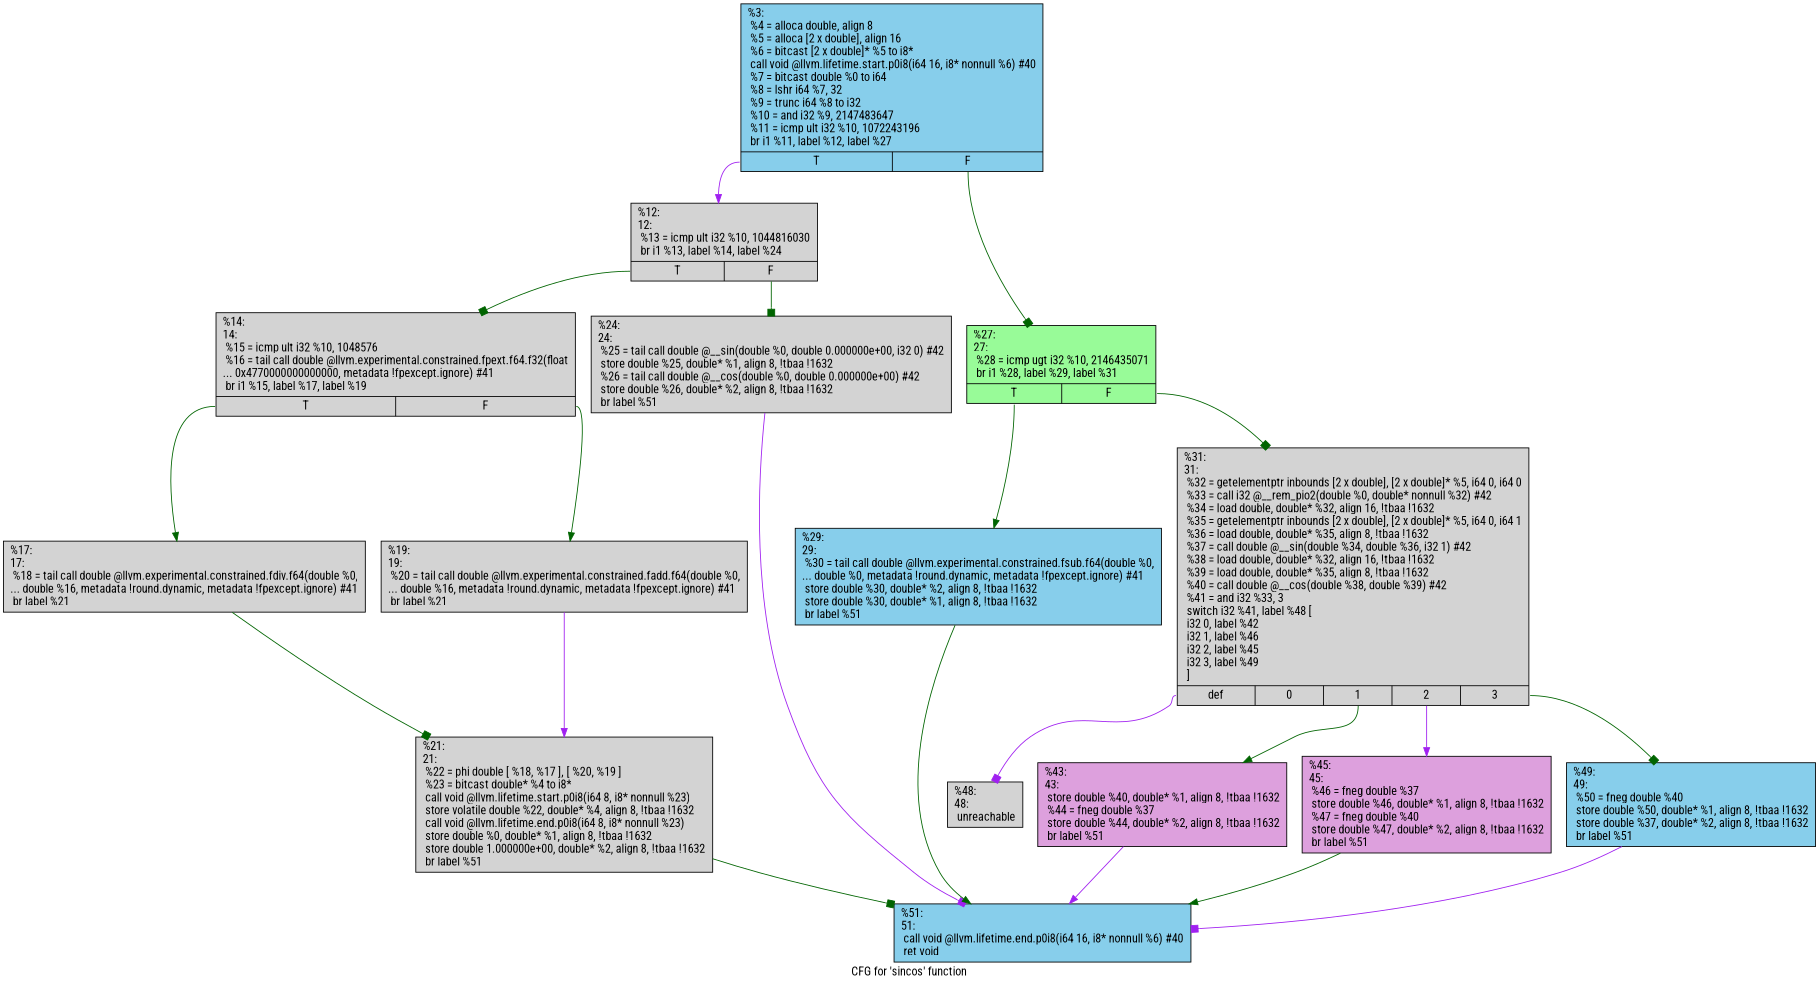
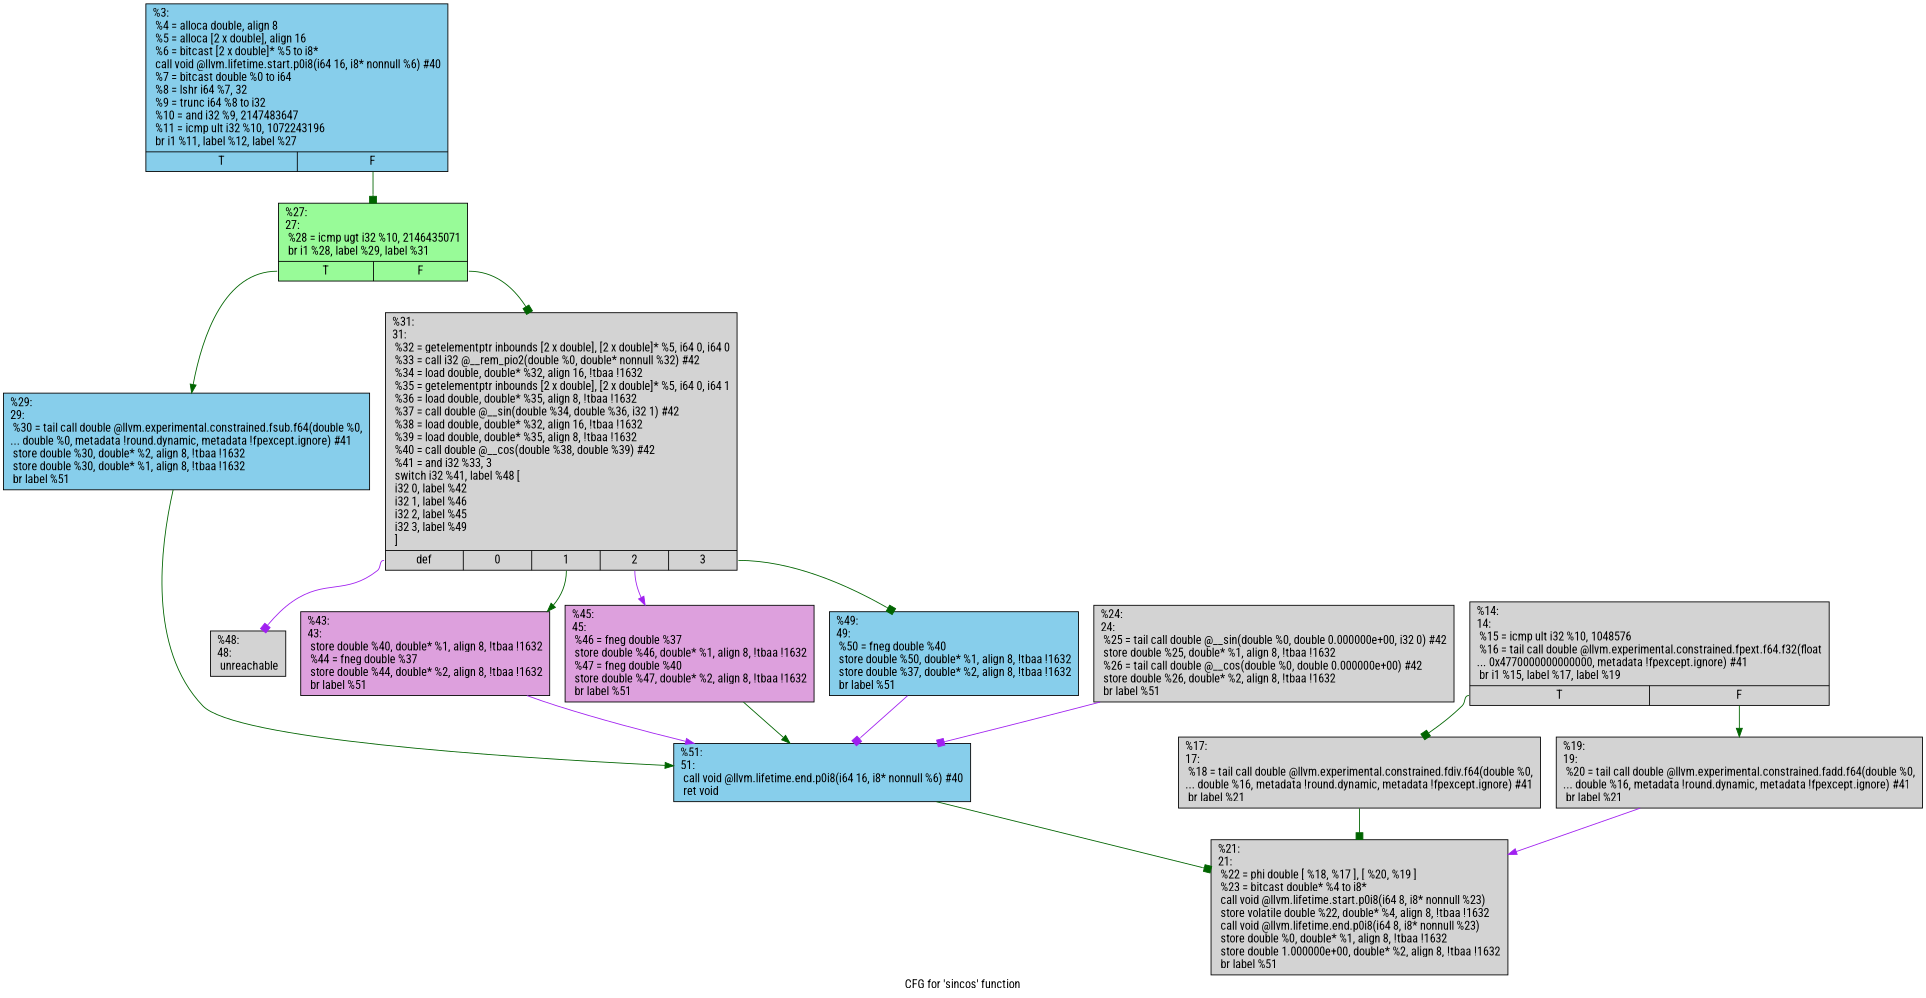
(724, 242) -> none
(172, 458) -> (1452, 715)
(799, 883) -> (1069, 835)
